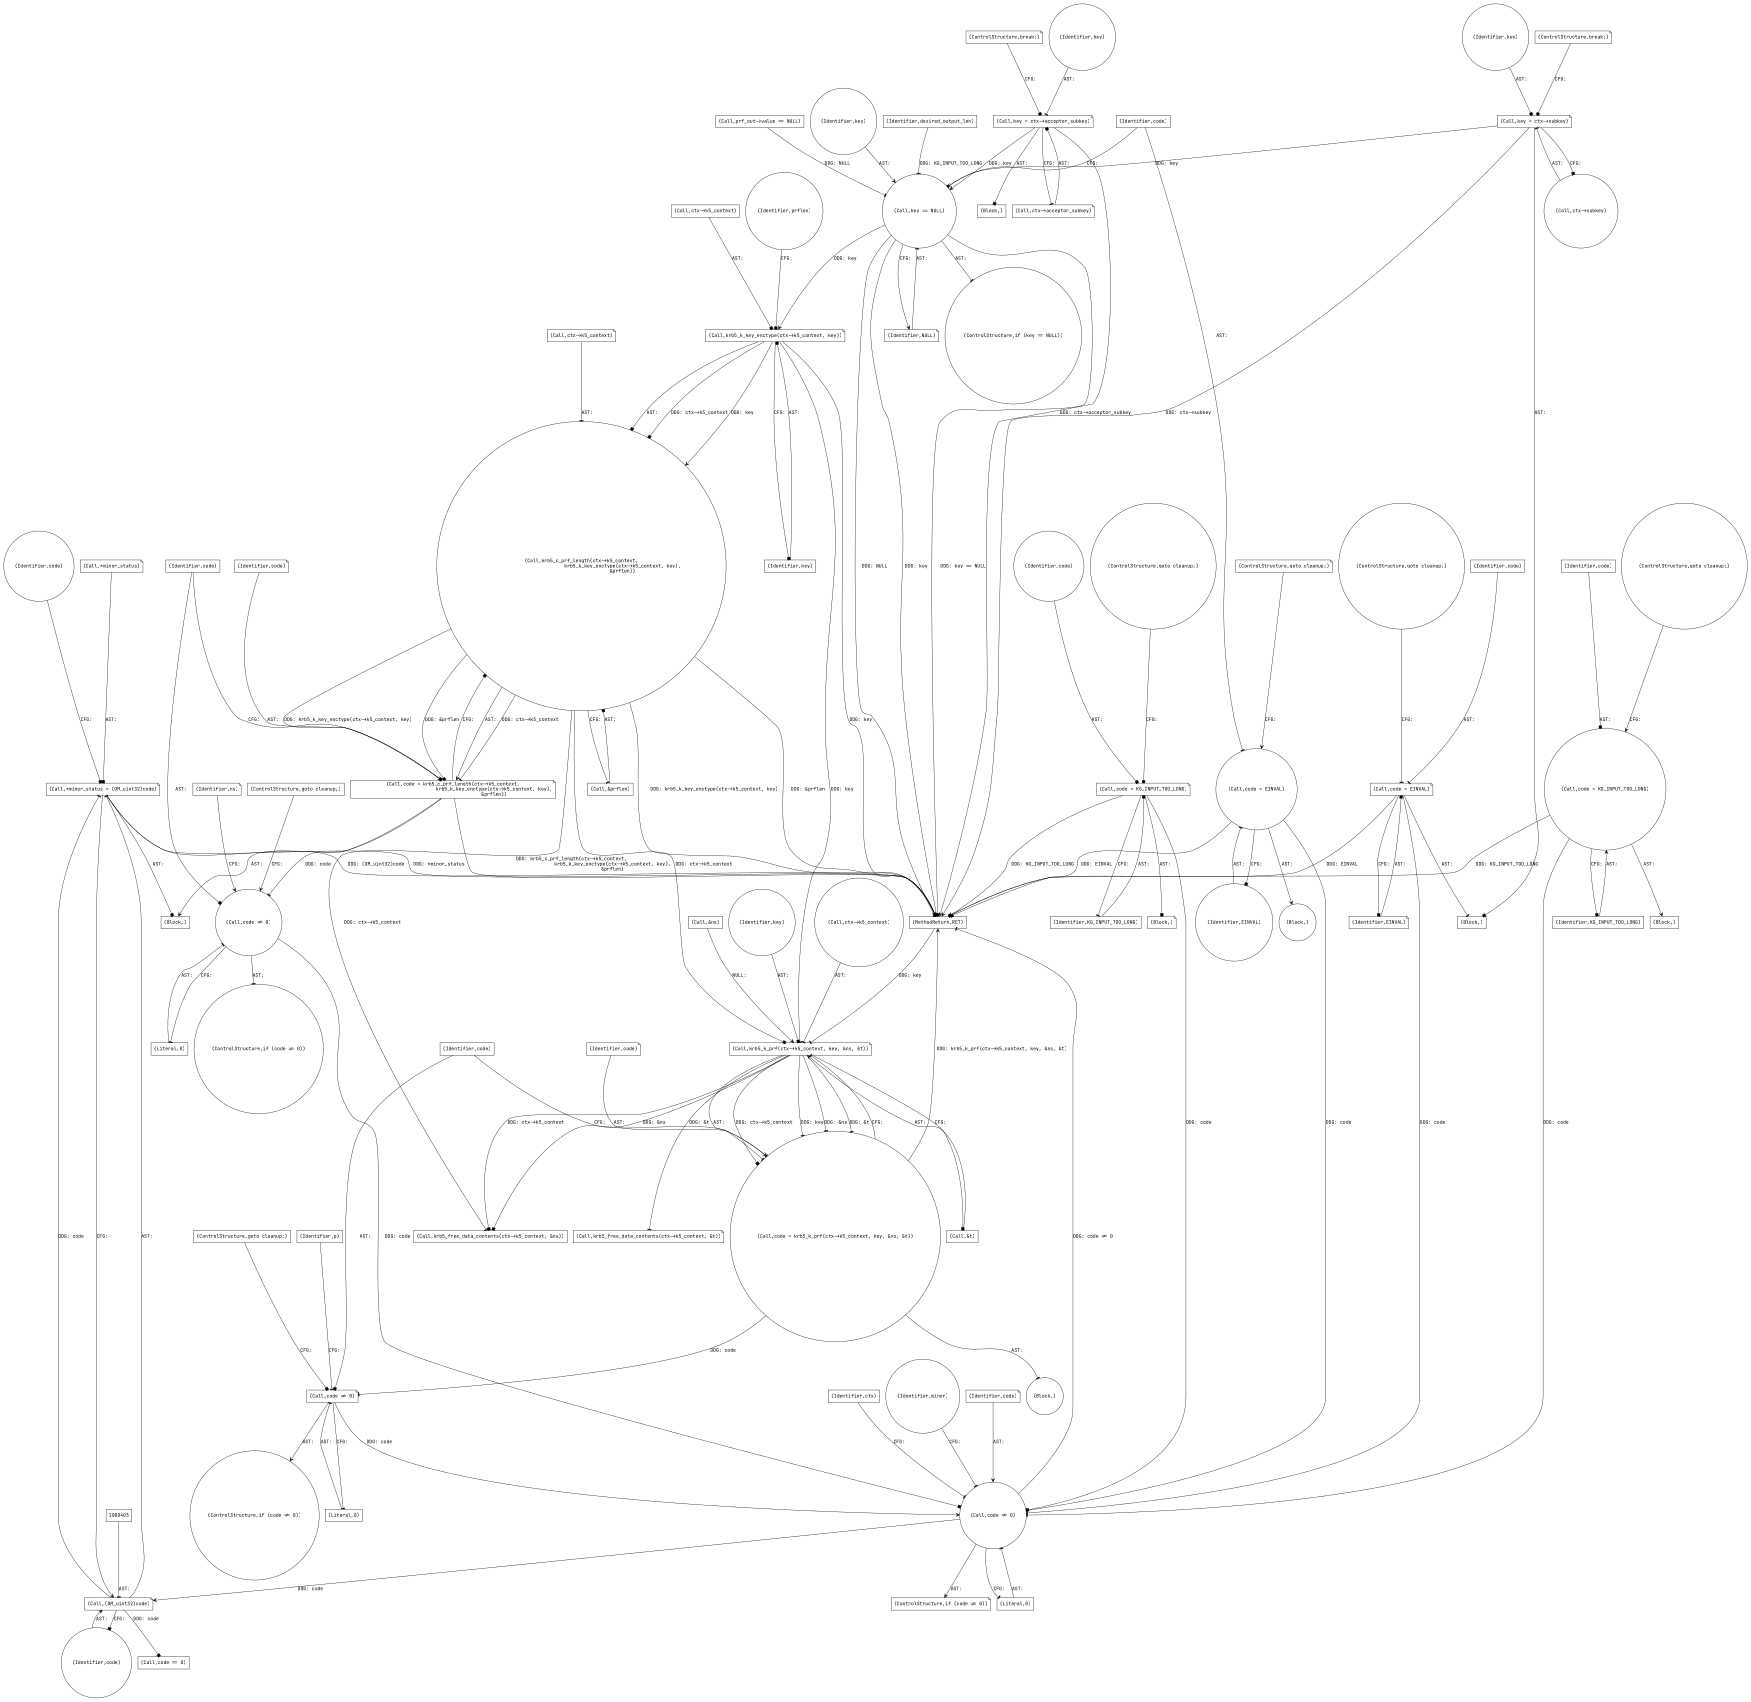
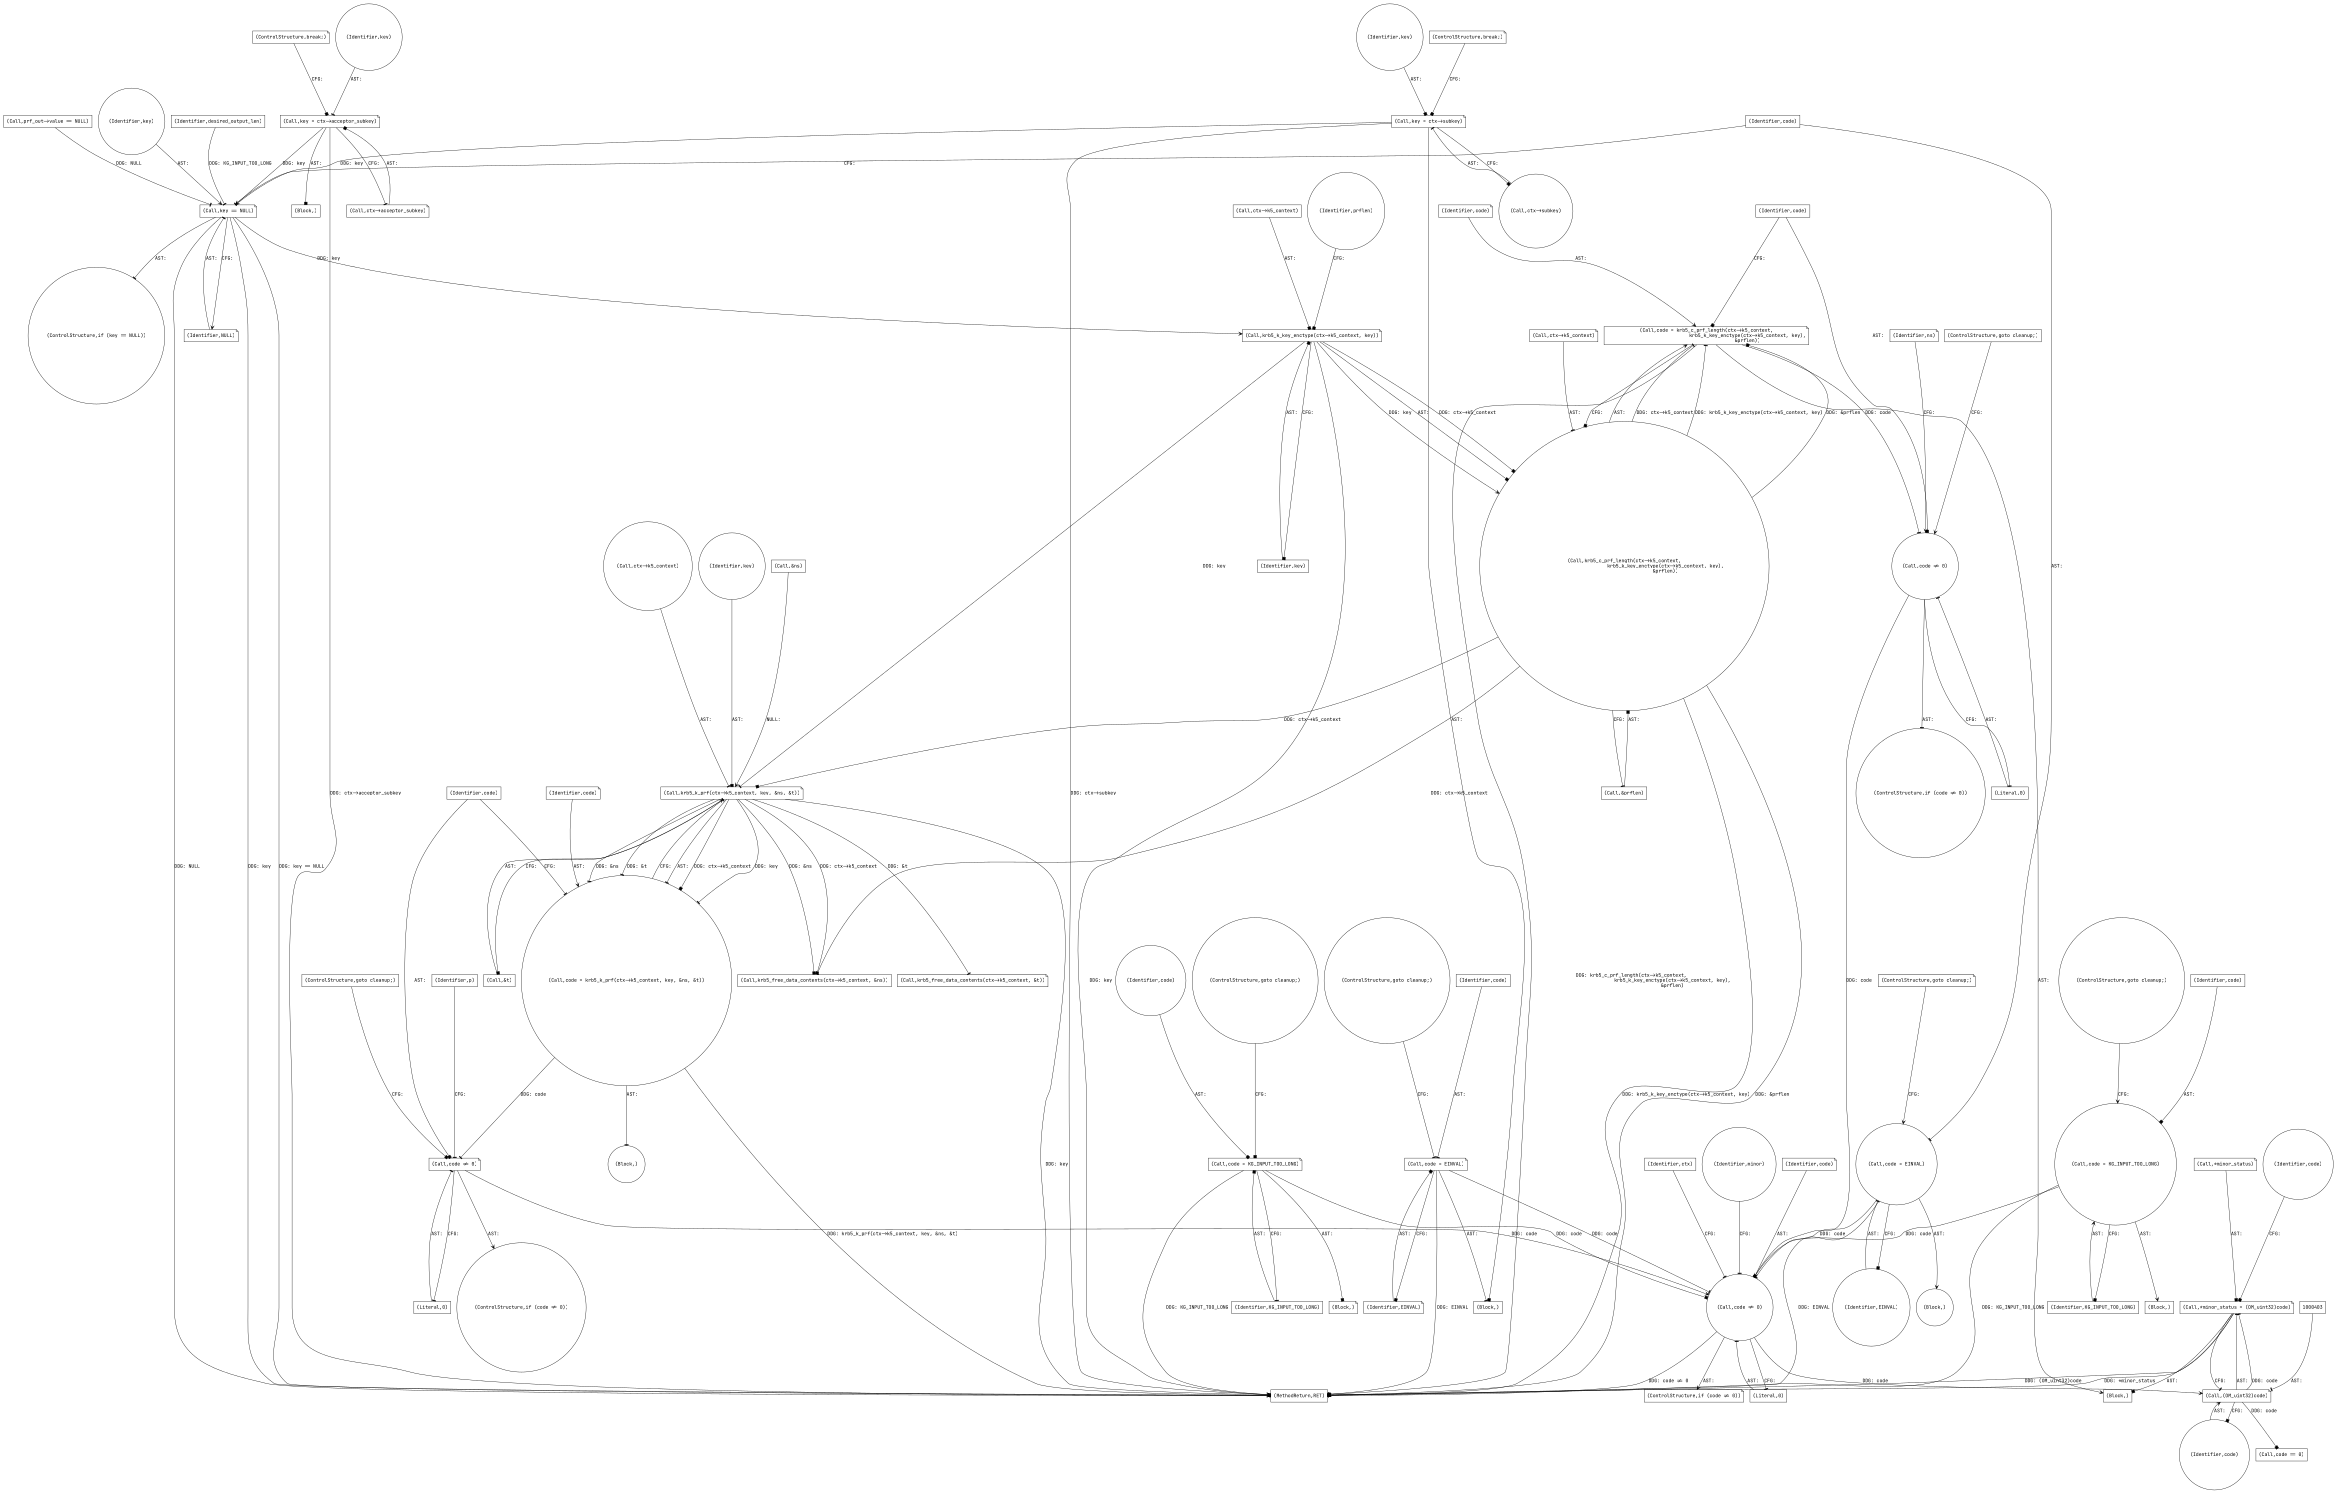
(919, 211) -> (228, 211)
(879, 992) -> (1049, 1093)
(96, 1197) -> (2213, 1350)
